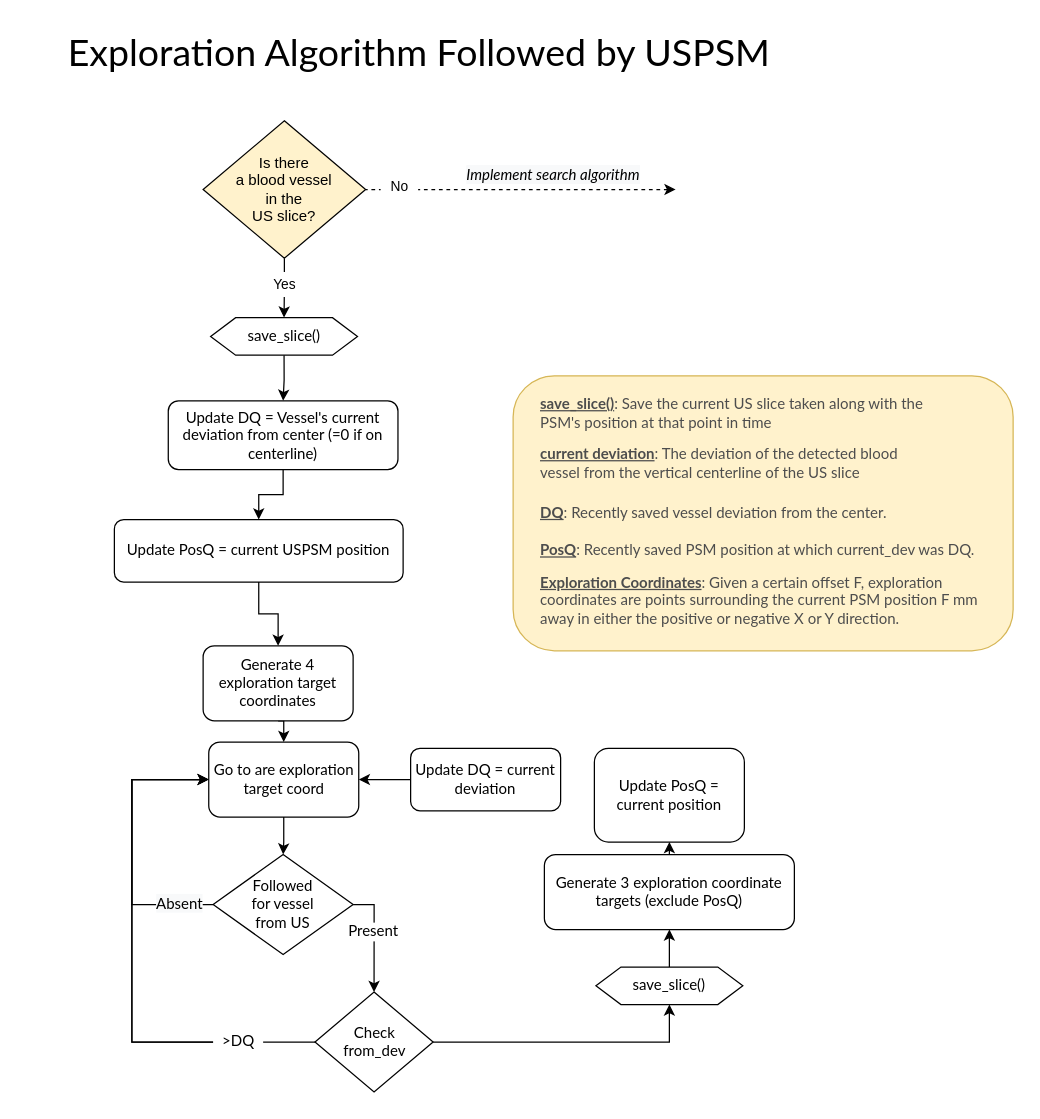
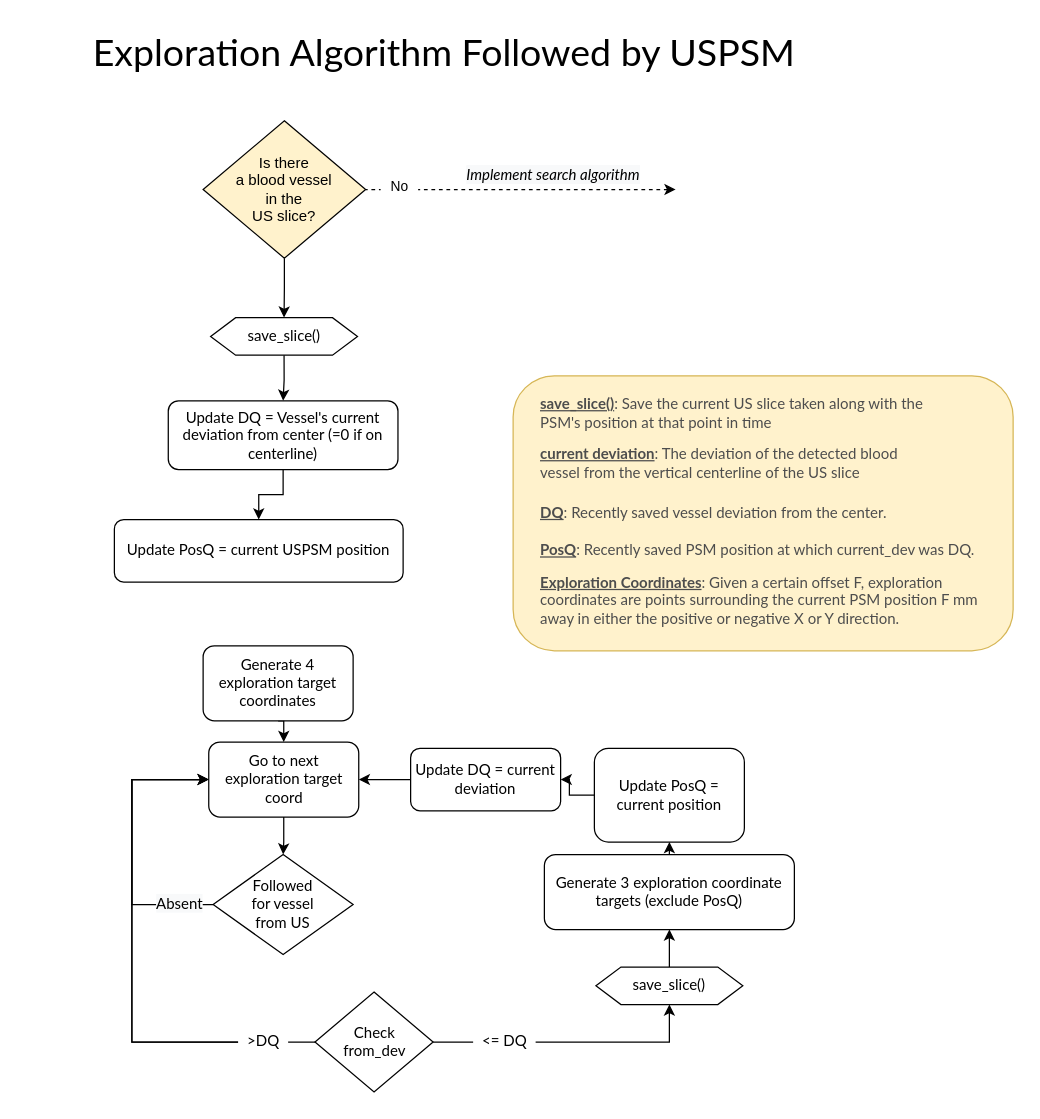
(419, 51) -> (444, 51)
(284, 284) -> none
(264, 614) -> none
(284, 779) -> (284, 779)
none -> (574, 795)
(374, 934) -> none
(238, 1042) -> (263, 1042)
none -> (504, 1042)
